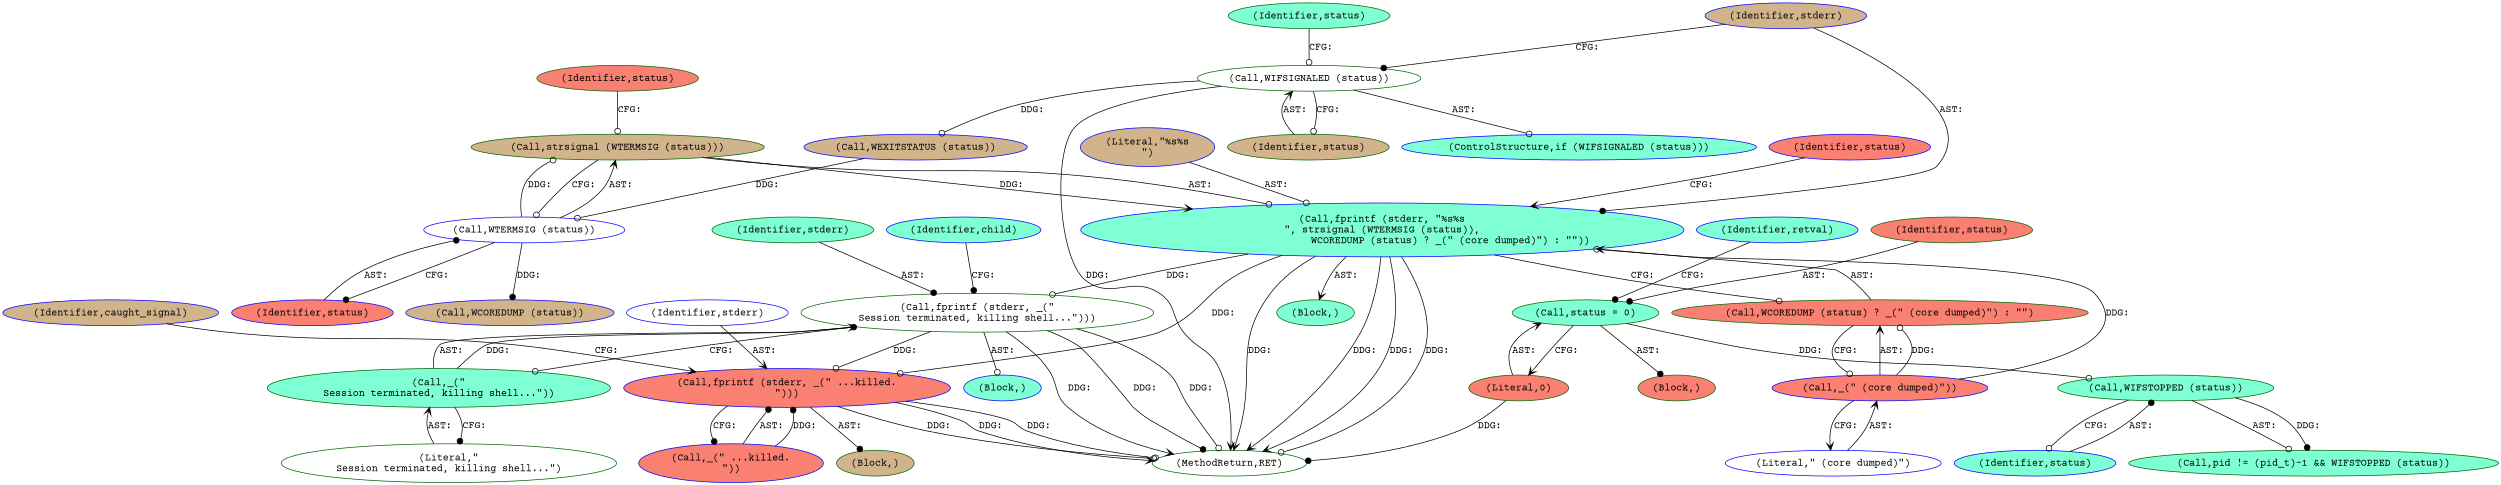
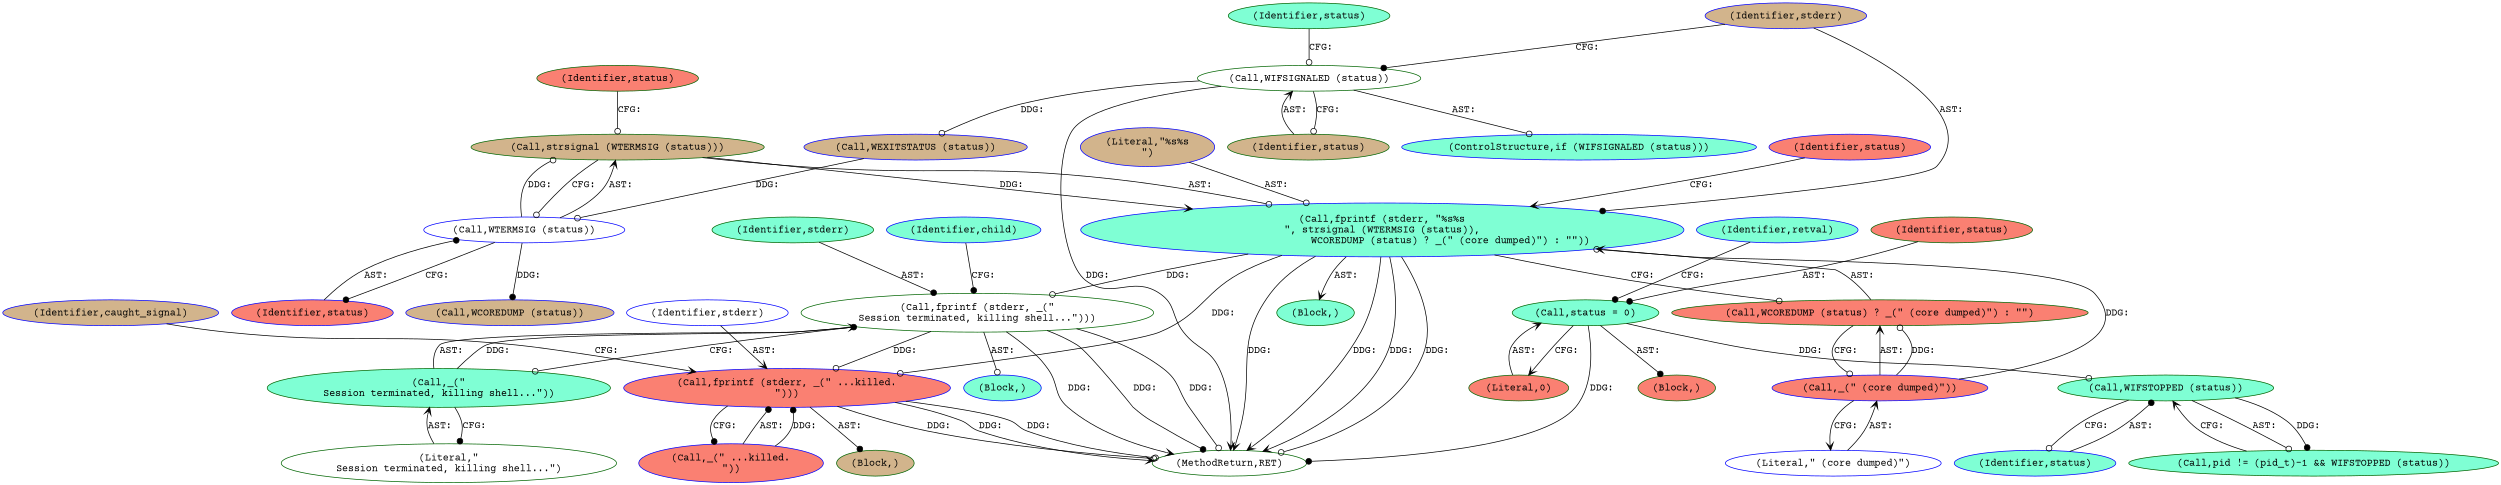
none -> (2208, 435)
(1414, 445) -> (1490, 443)
